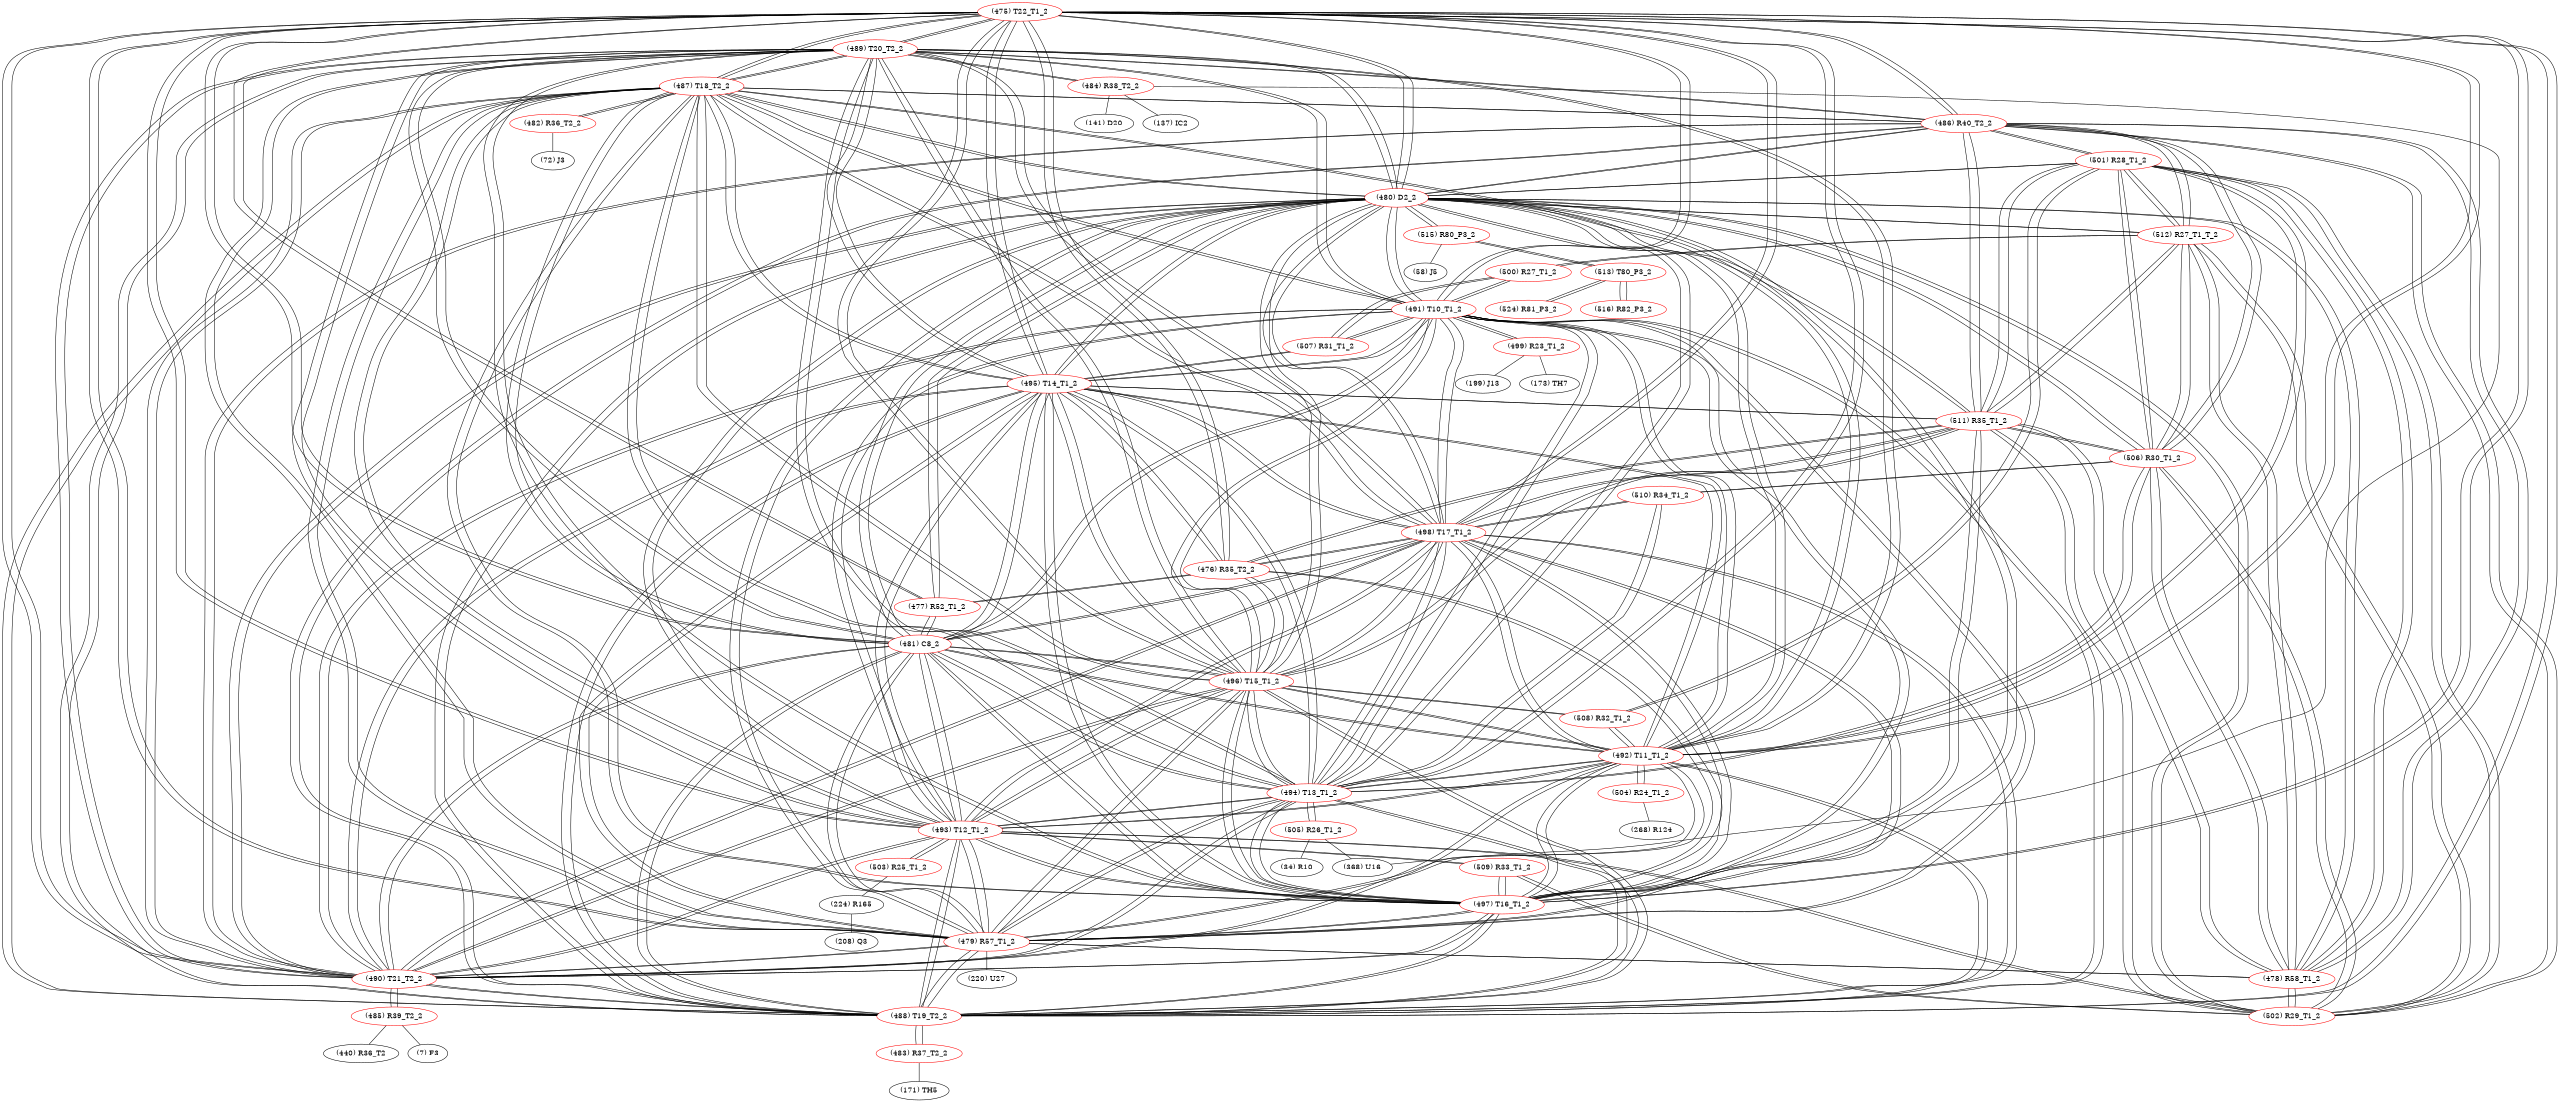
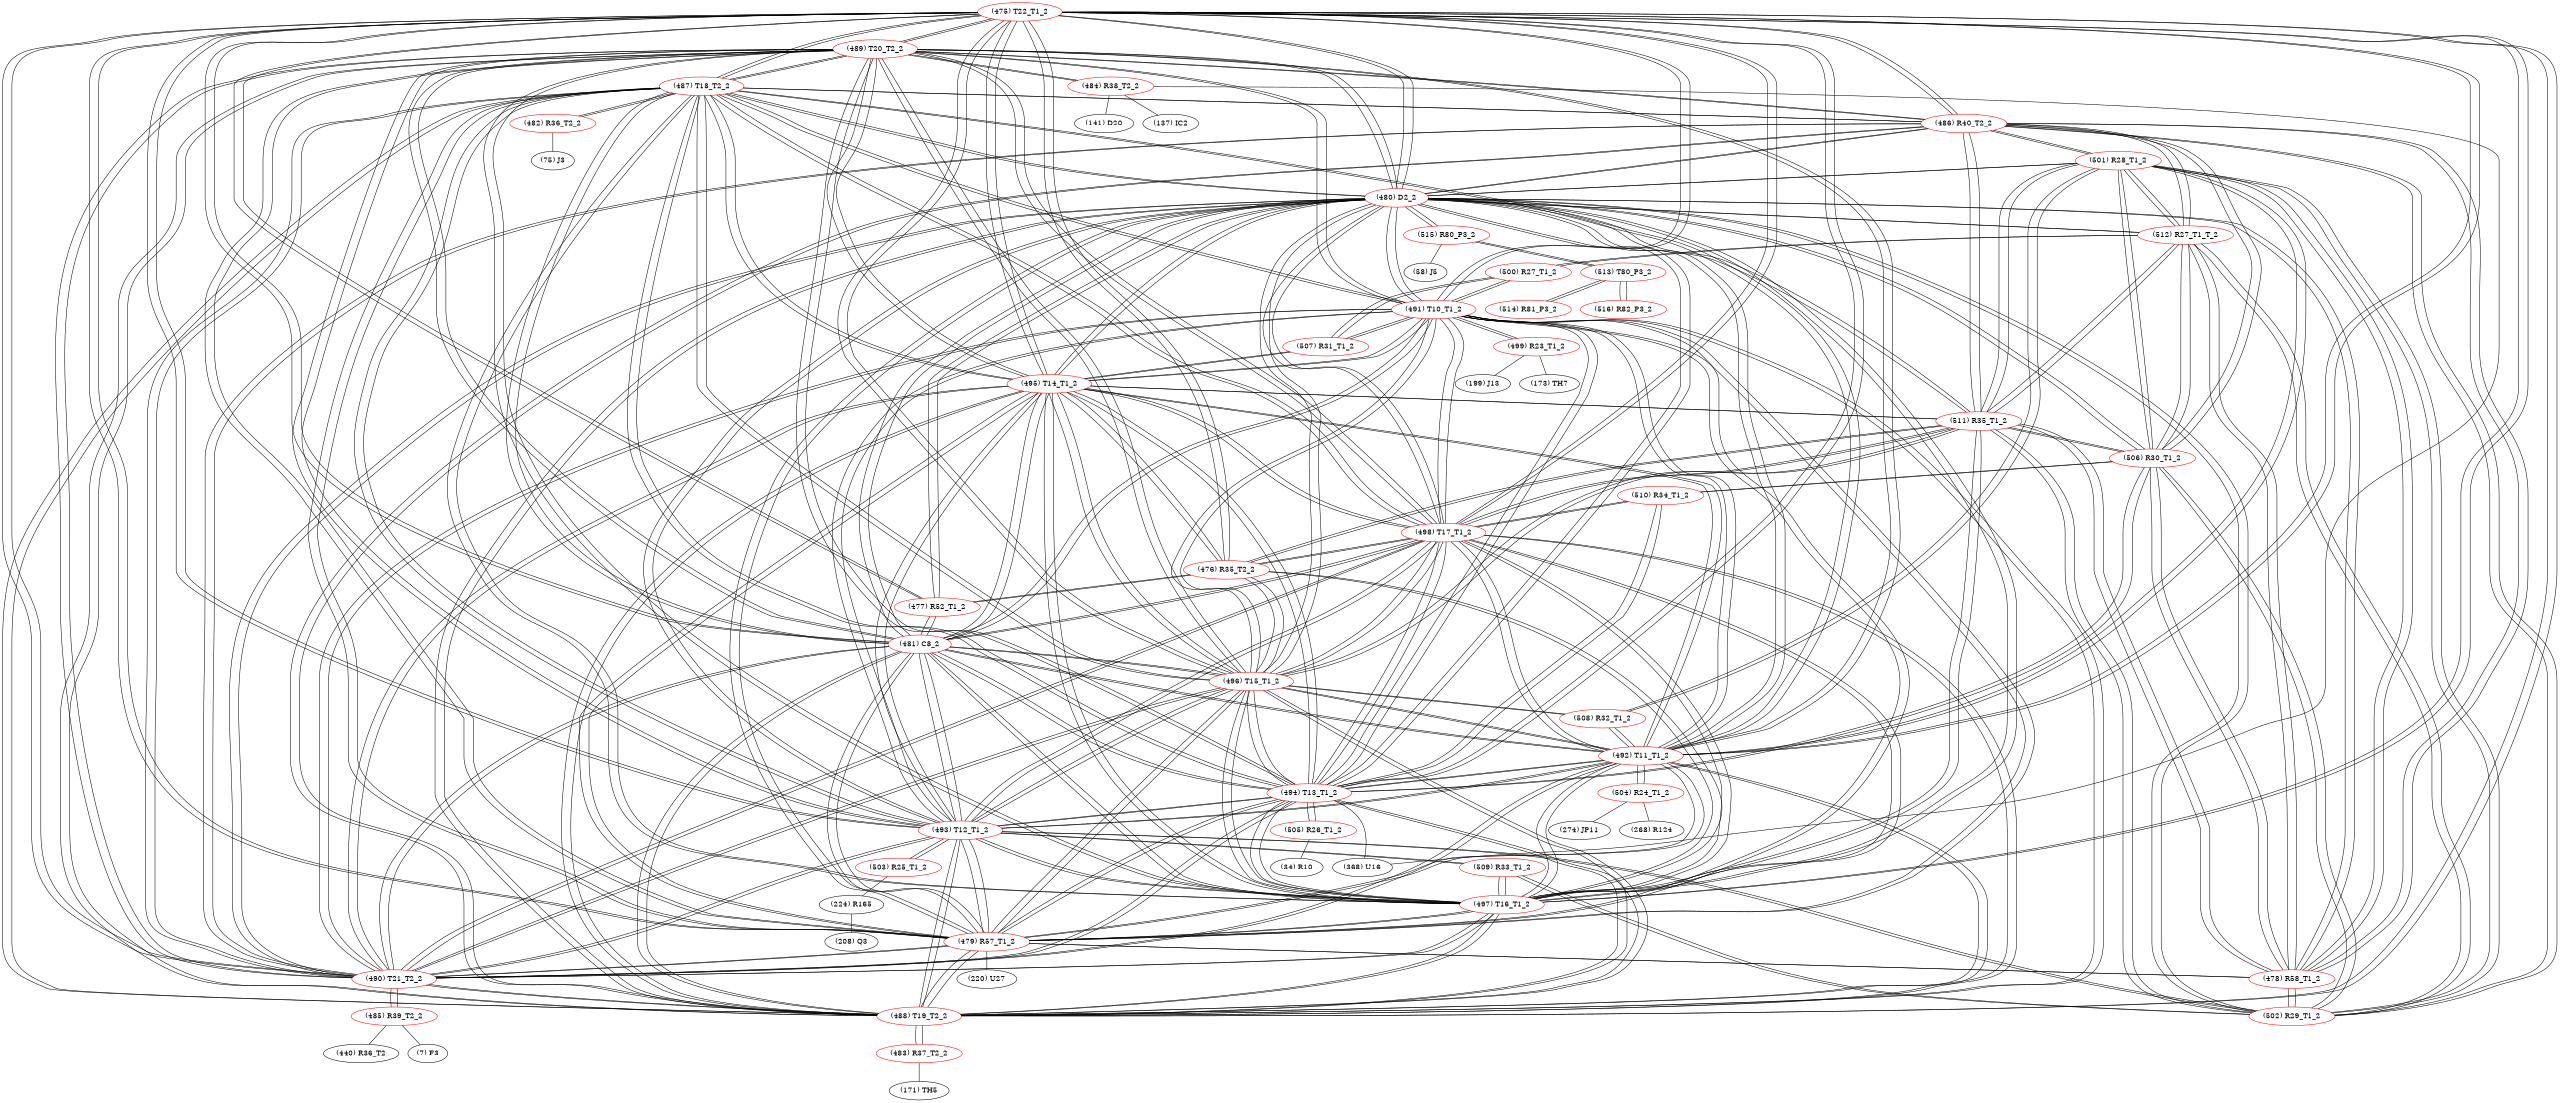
(553, 161) -> (553, 161)
(1528, 309) -> (1528, 309)
none -> (1579, 830)
(1338, 849) -> (1362, 823)
